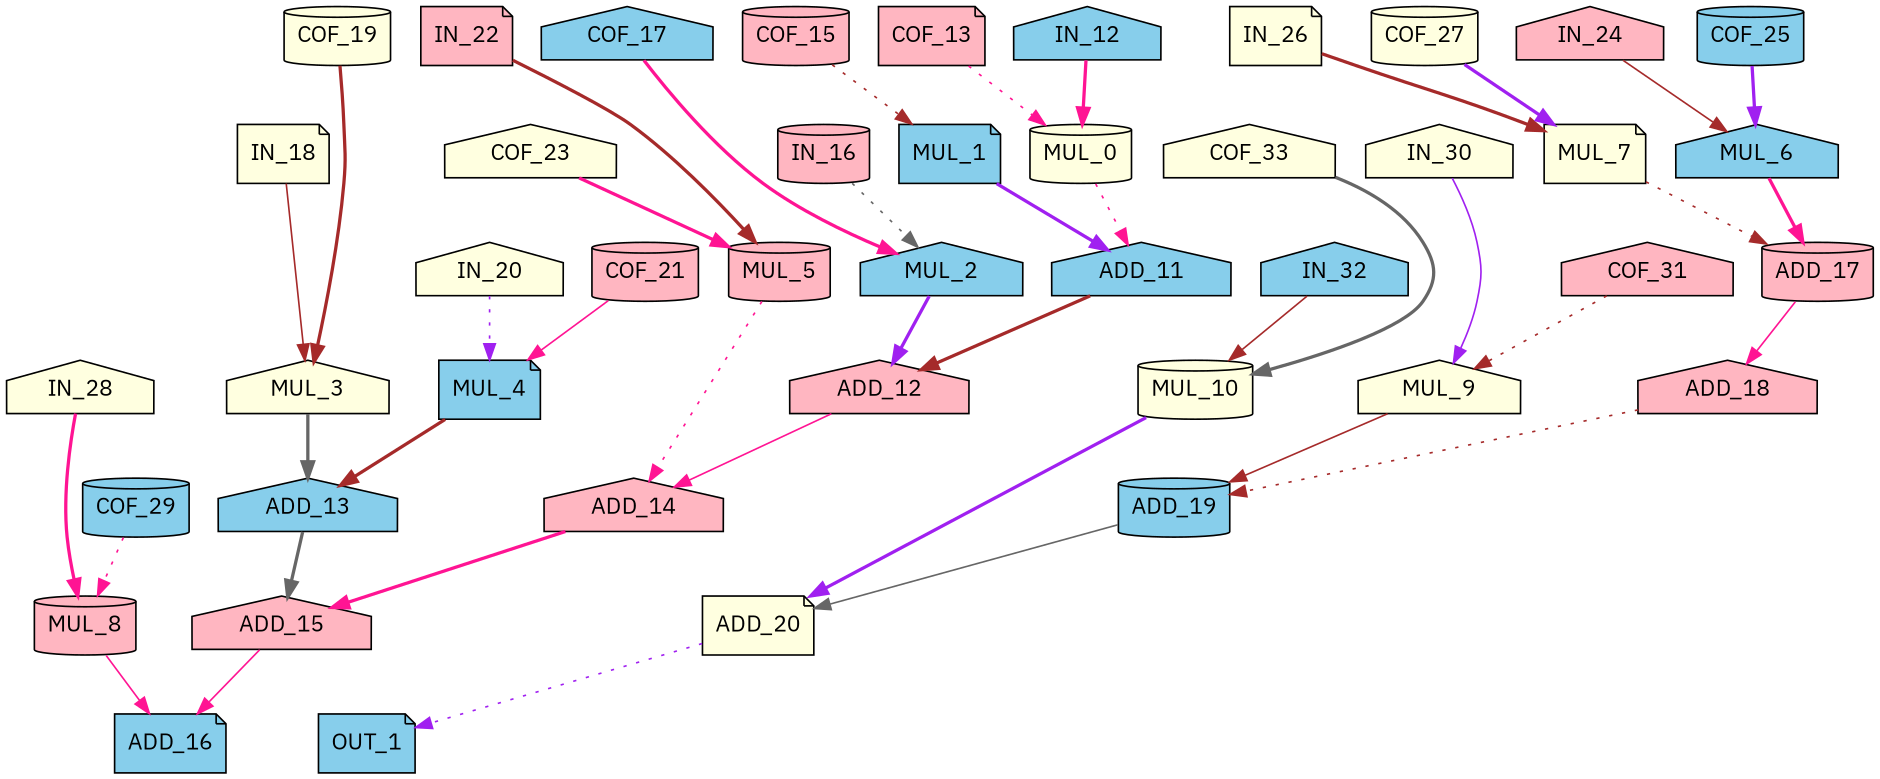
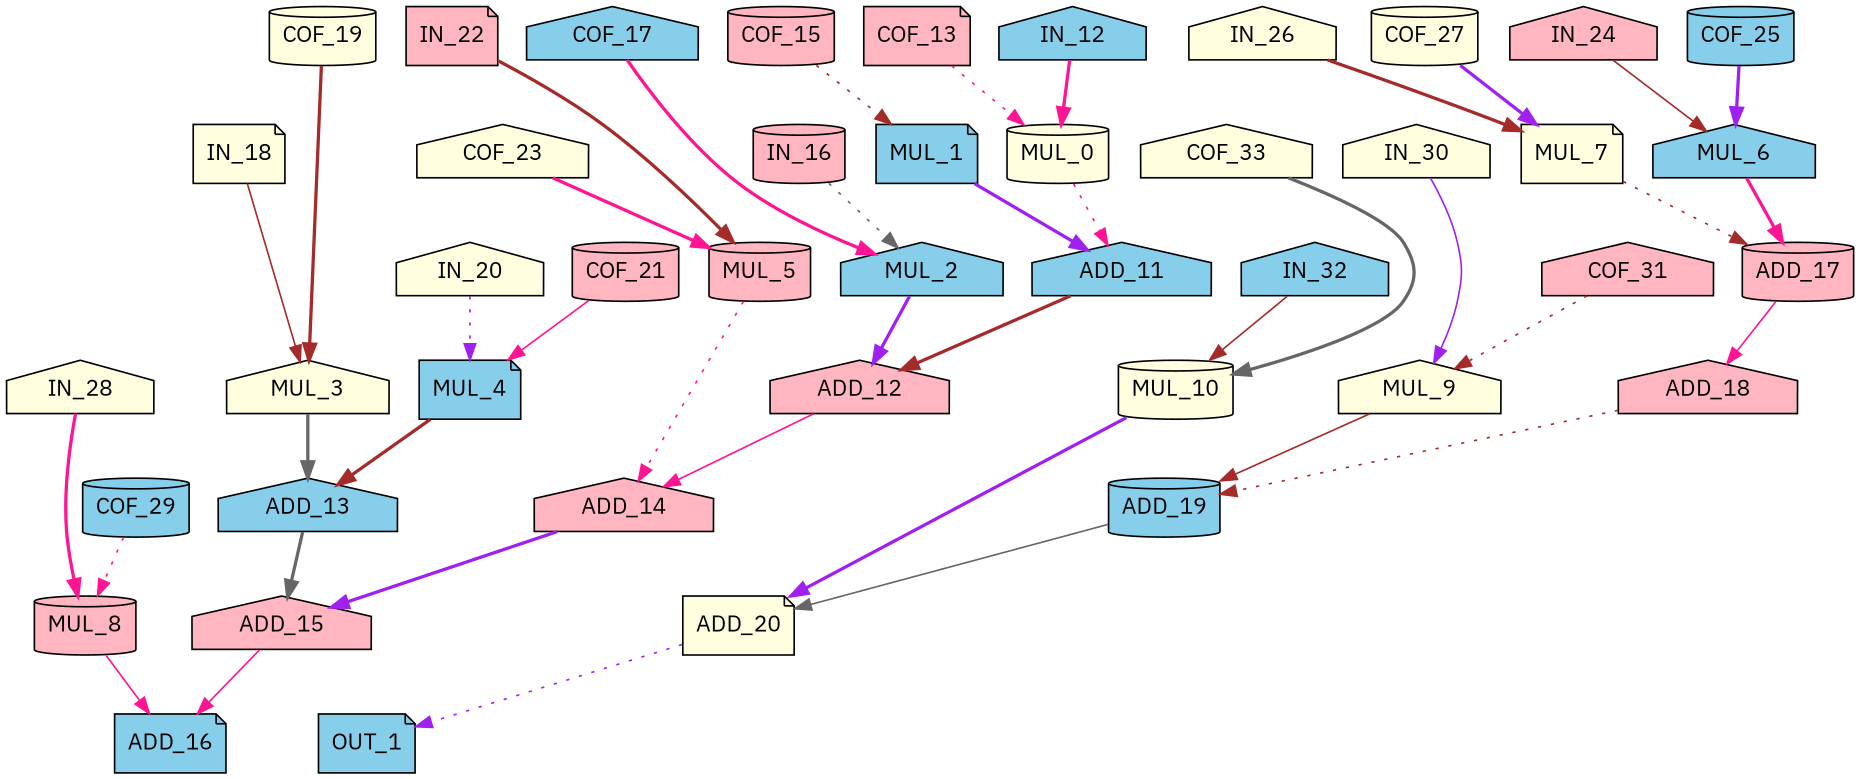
(1276, 36) -> (1262, 36)
(457, 567) -> (452, 567)
